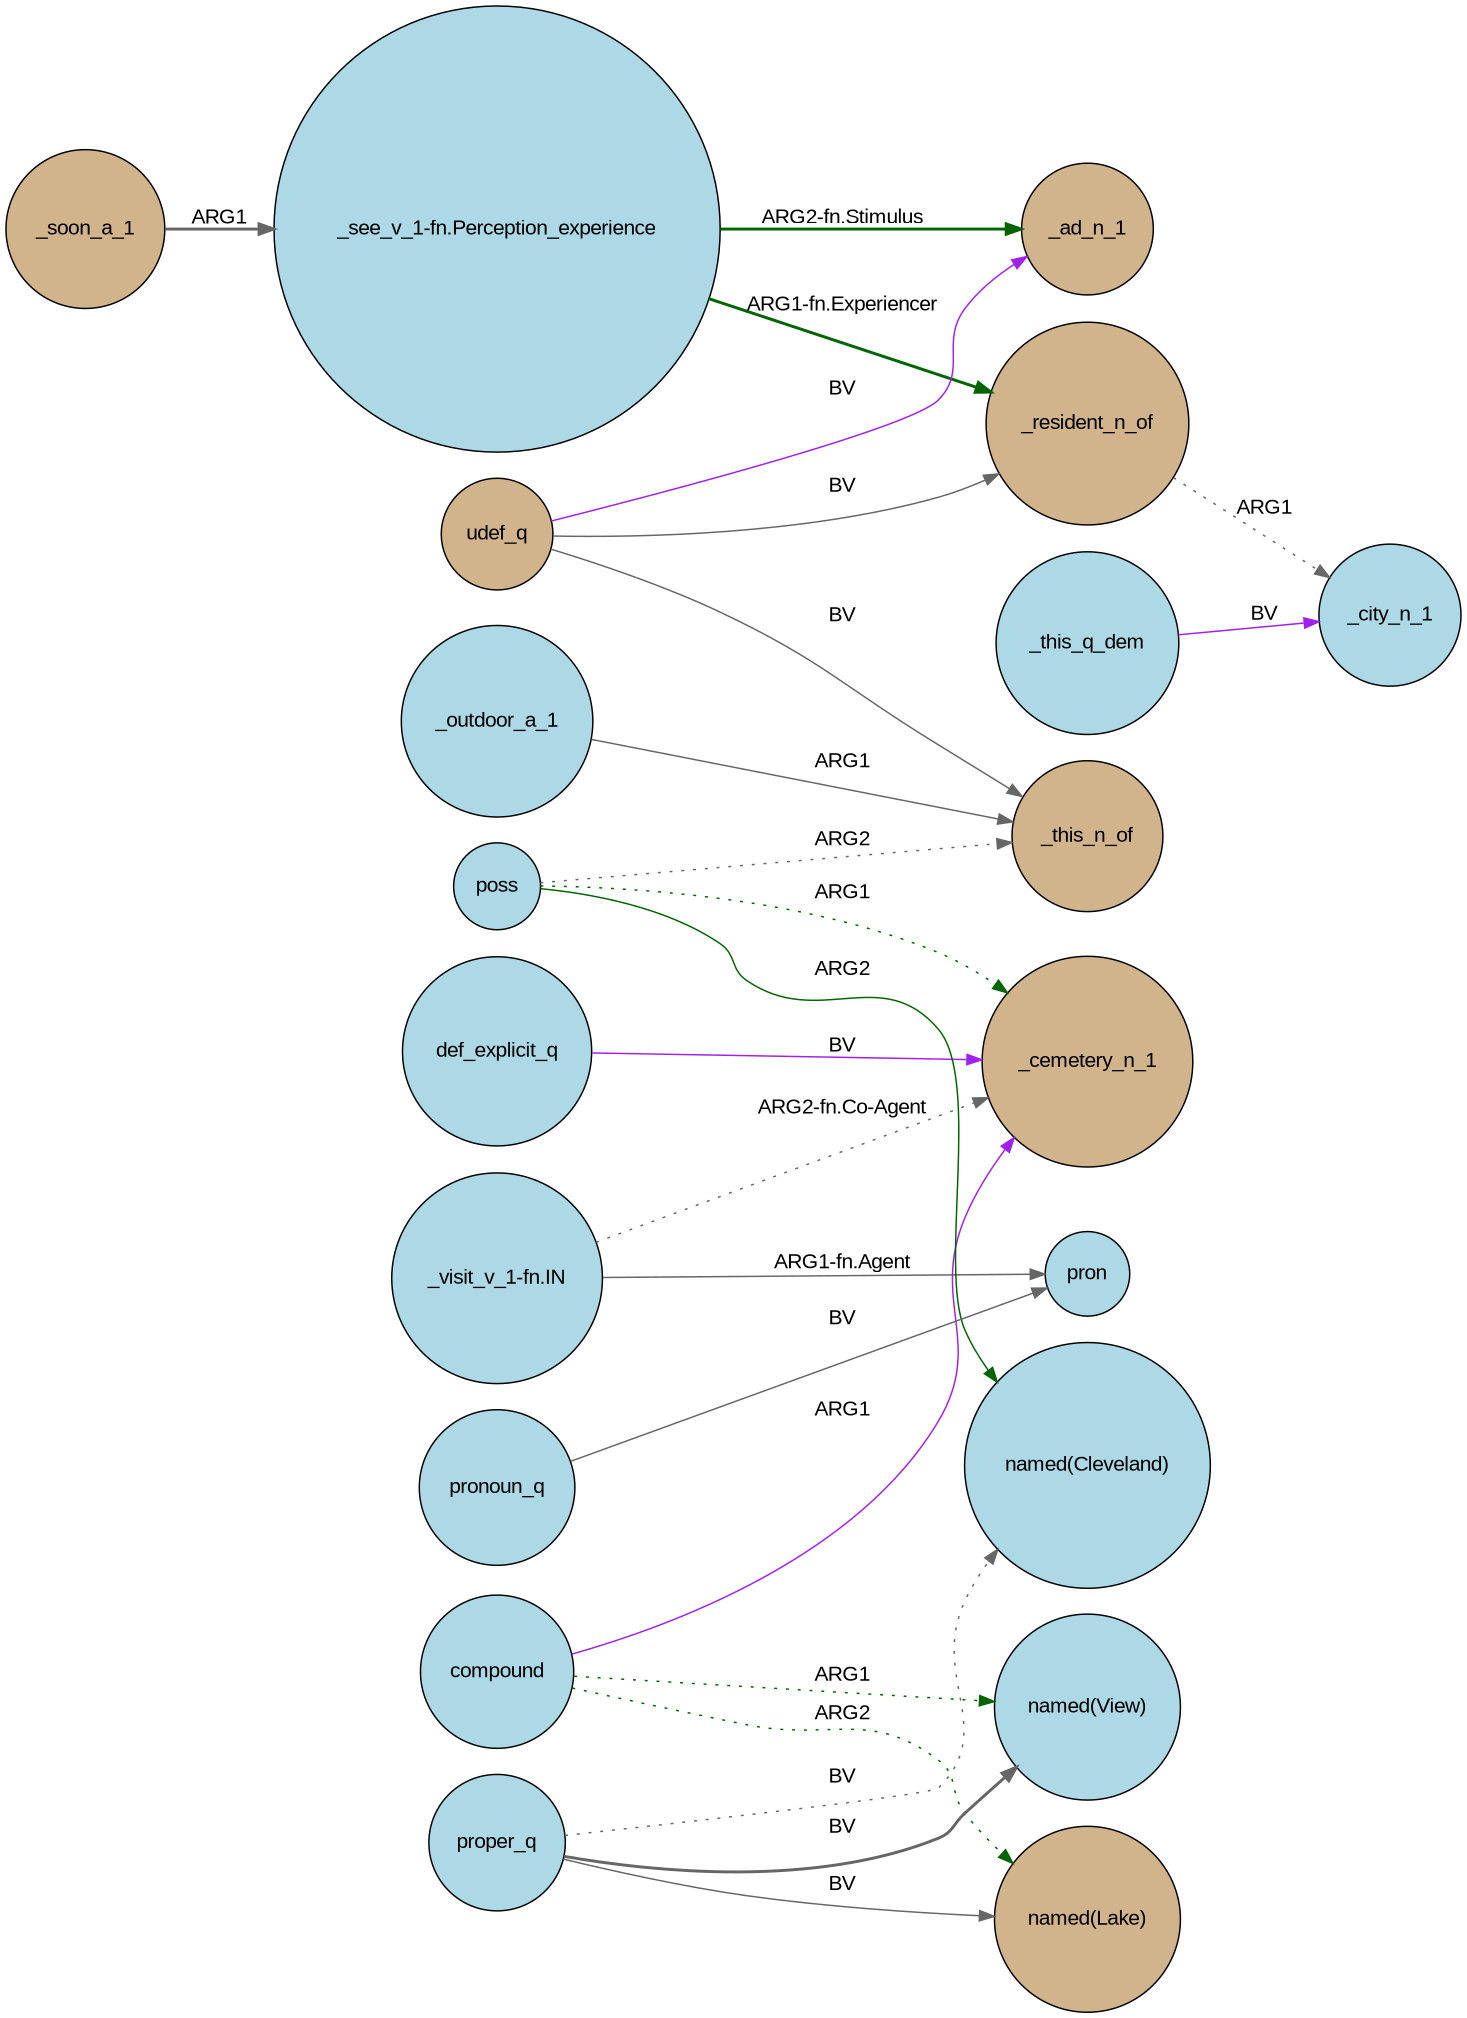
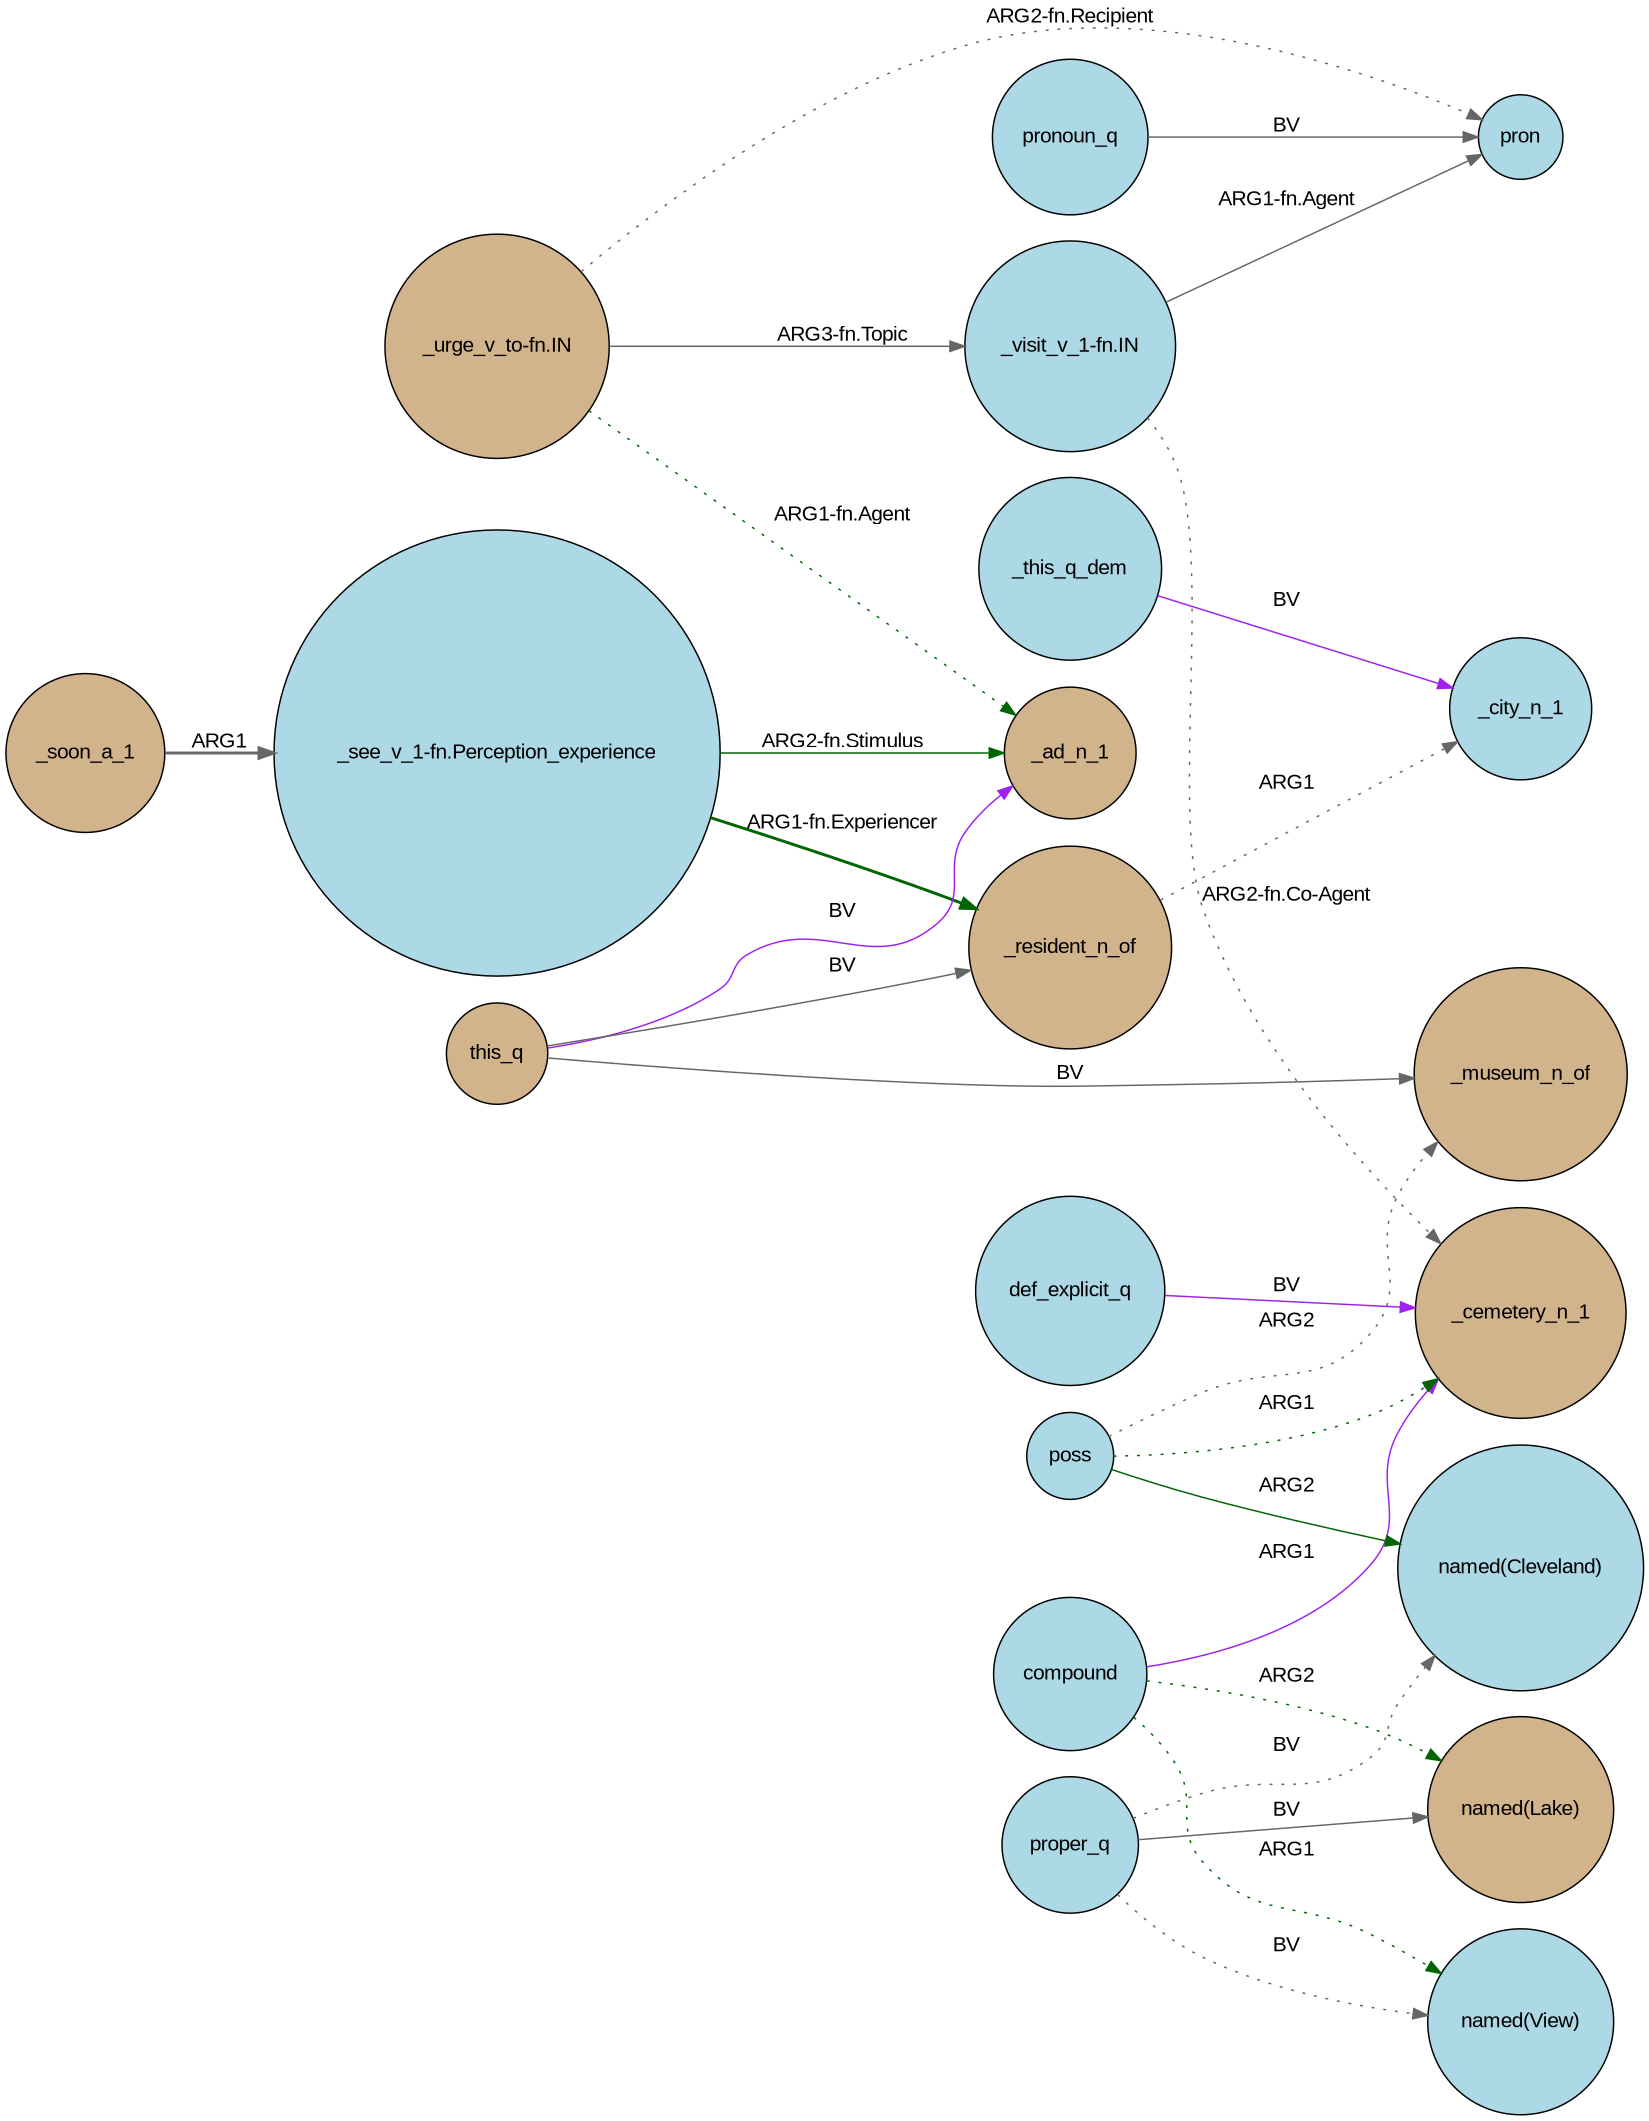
(863, 229) -> (855, 753)
none -> (497, 346)
(497, 534) -> (497, 1054)
(497, 721) -> none
(1087, 836) -> (1521, 1074)
(798, 1869) -> (1255, 1978)
